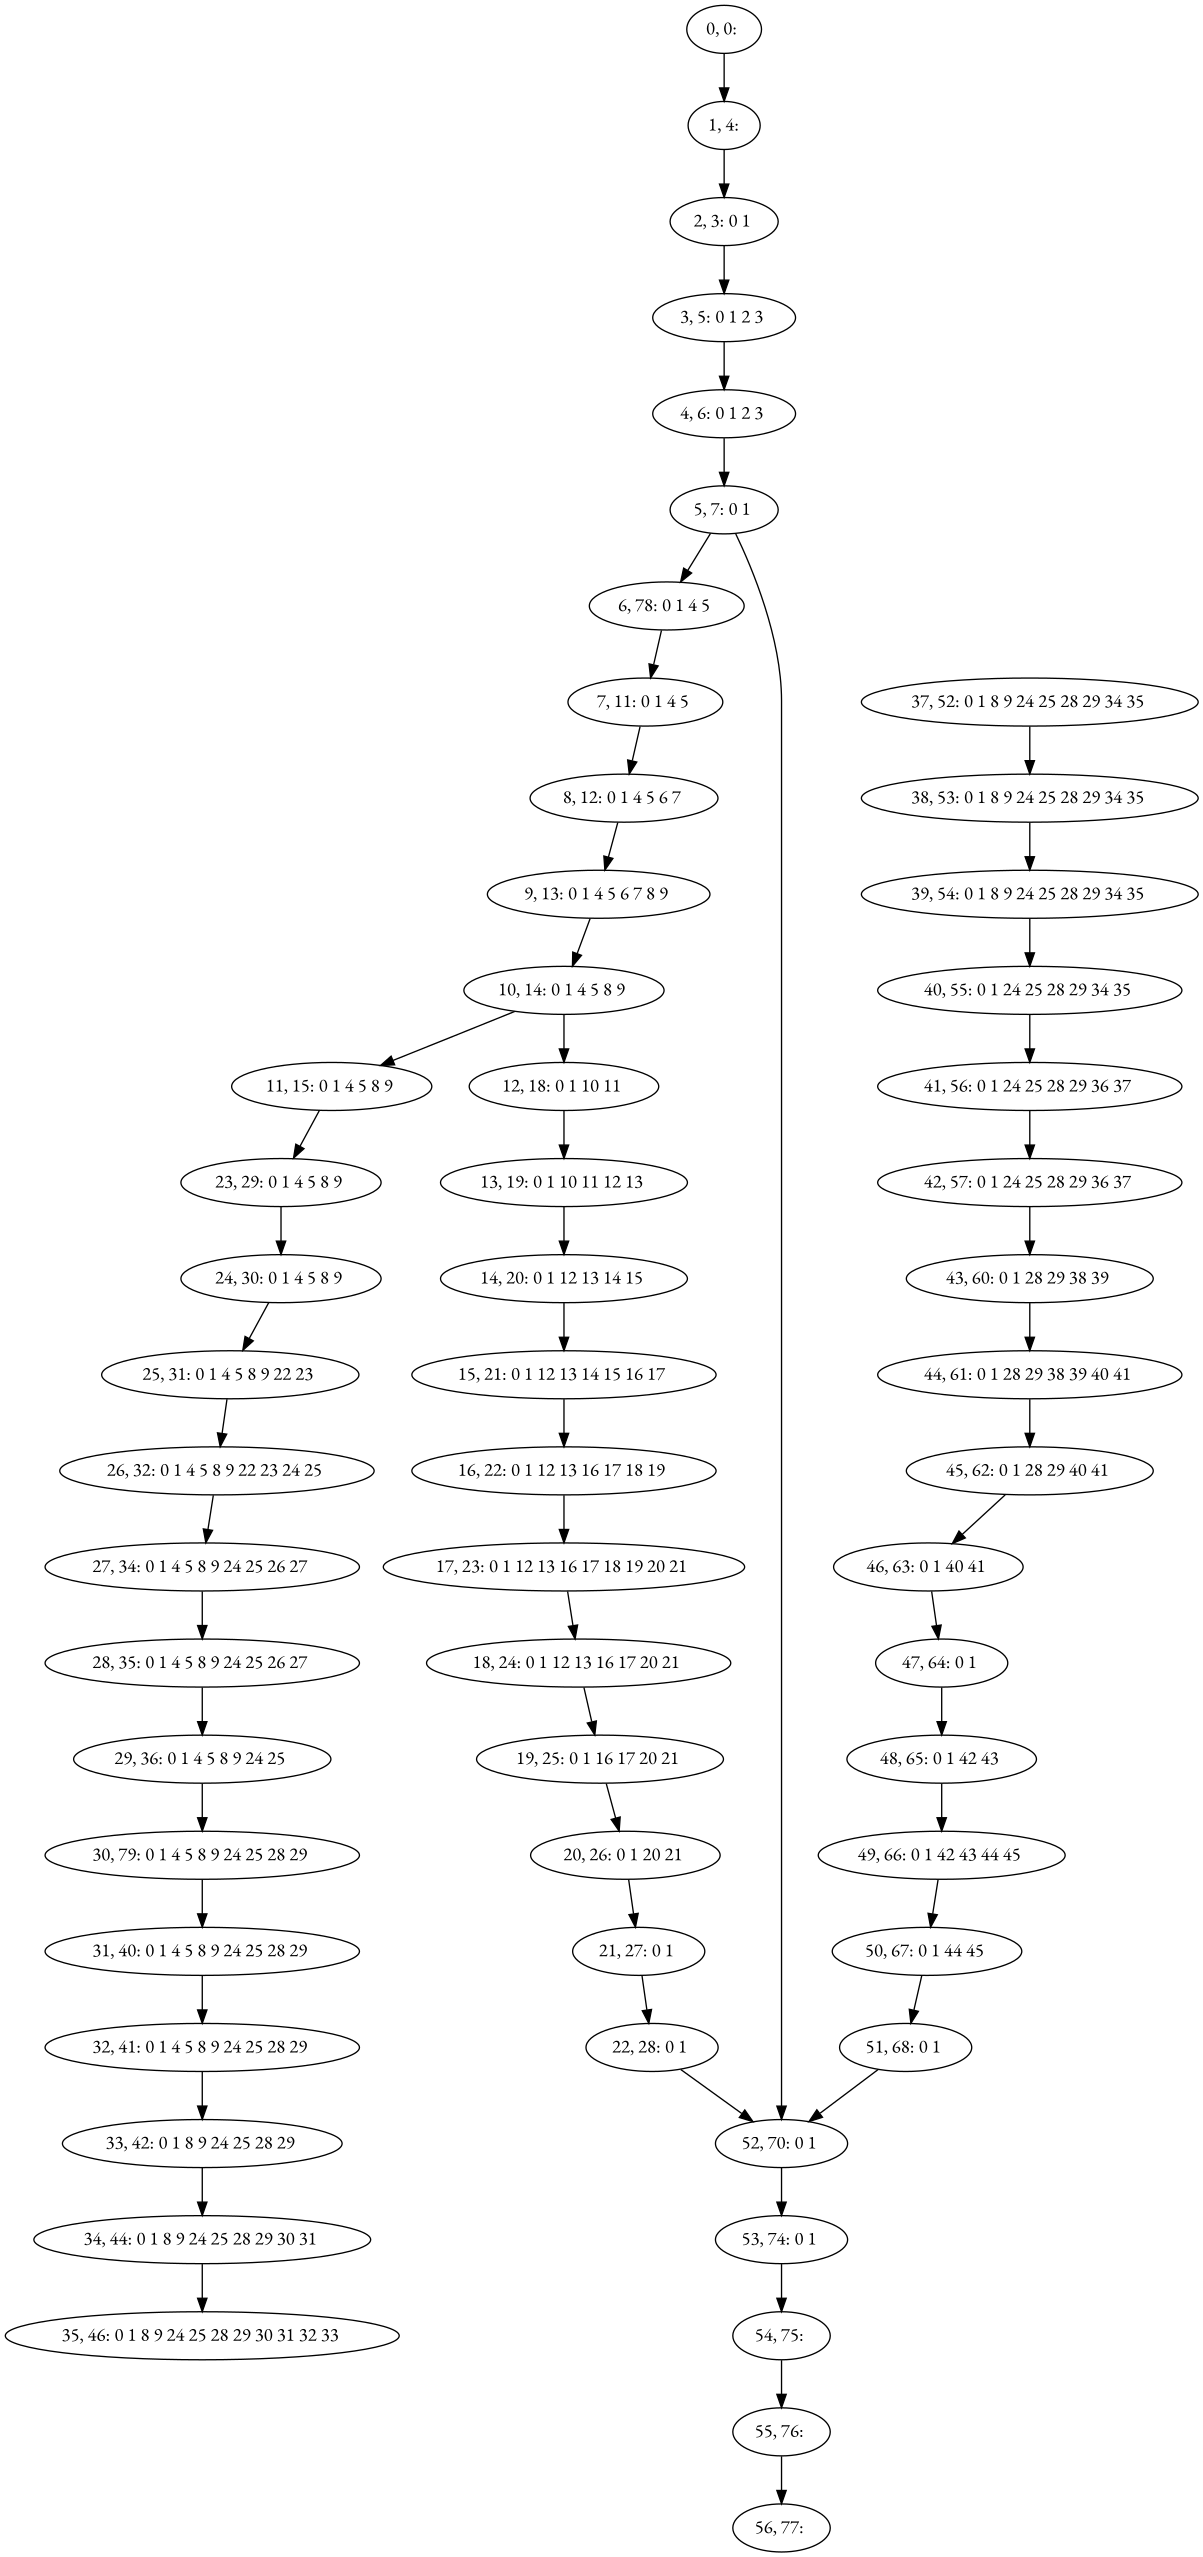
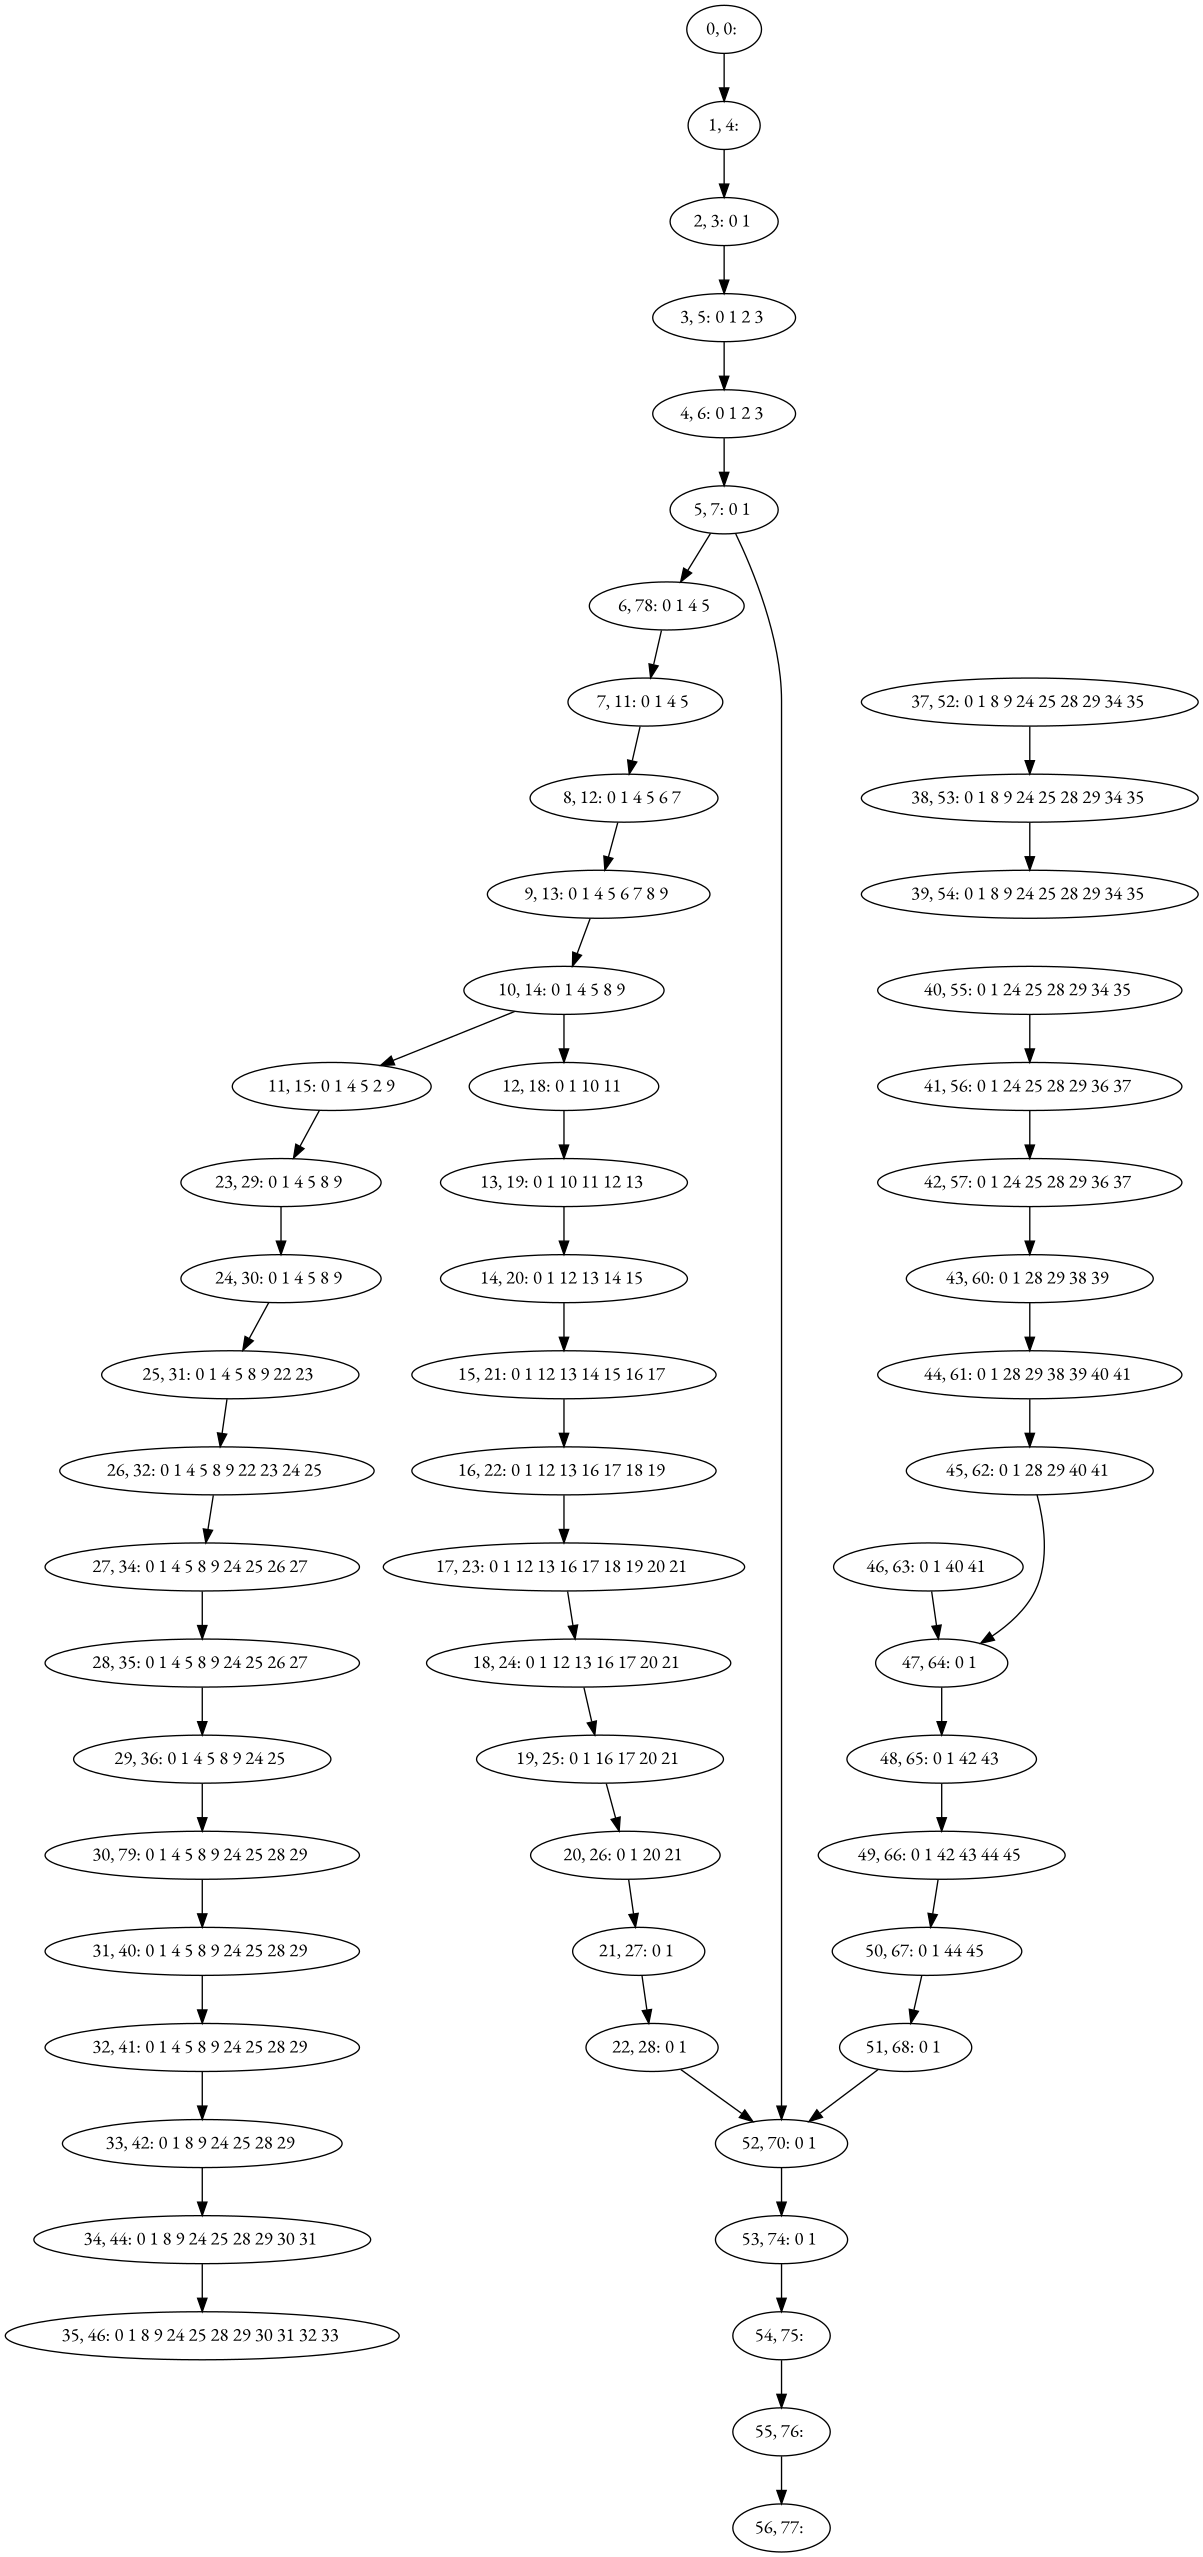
(1030, 936) -> none
(332, 1086) -> (332, 1086)
(984, 1515) -> (1041, 1574)
